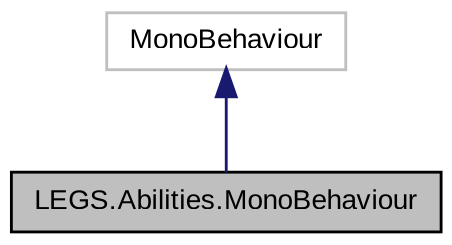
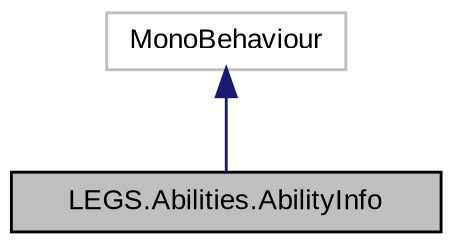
(226, 202) -> (226, 202)
